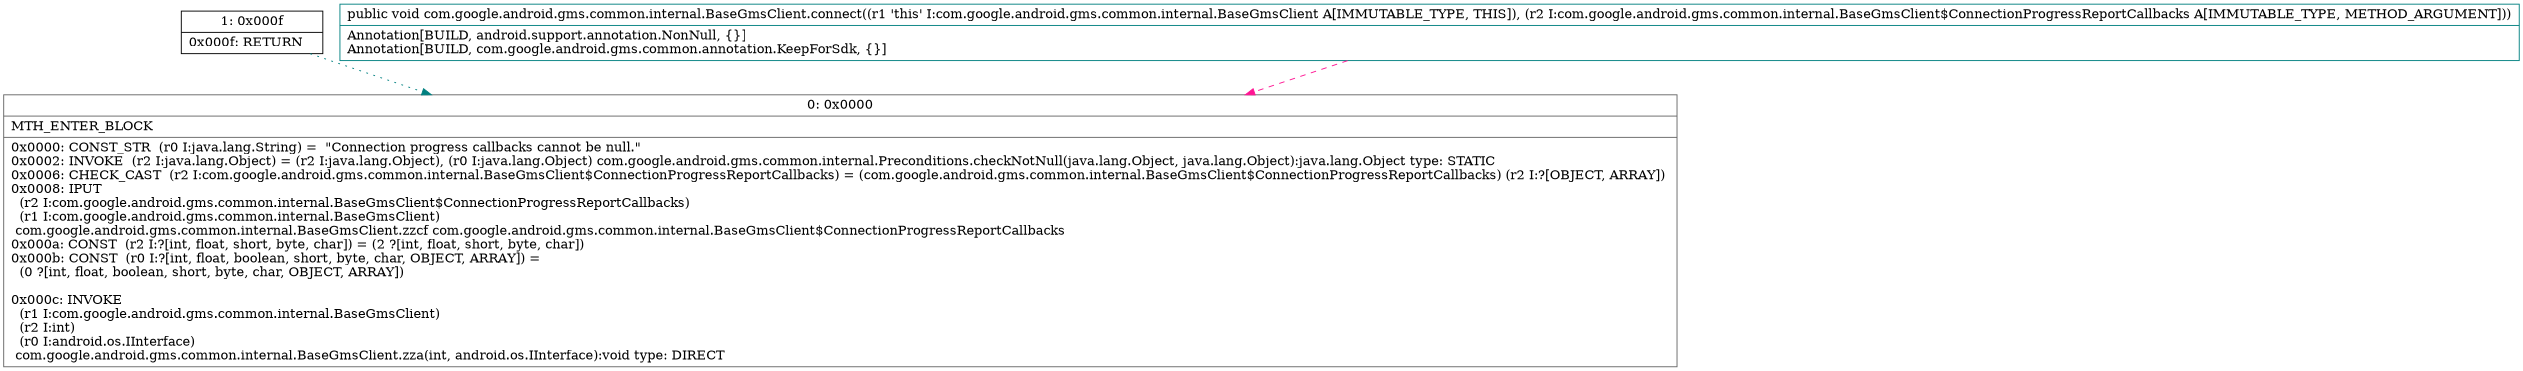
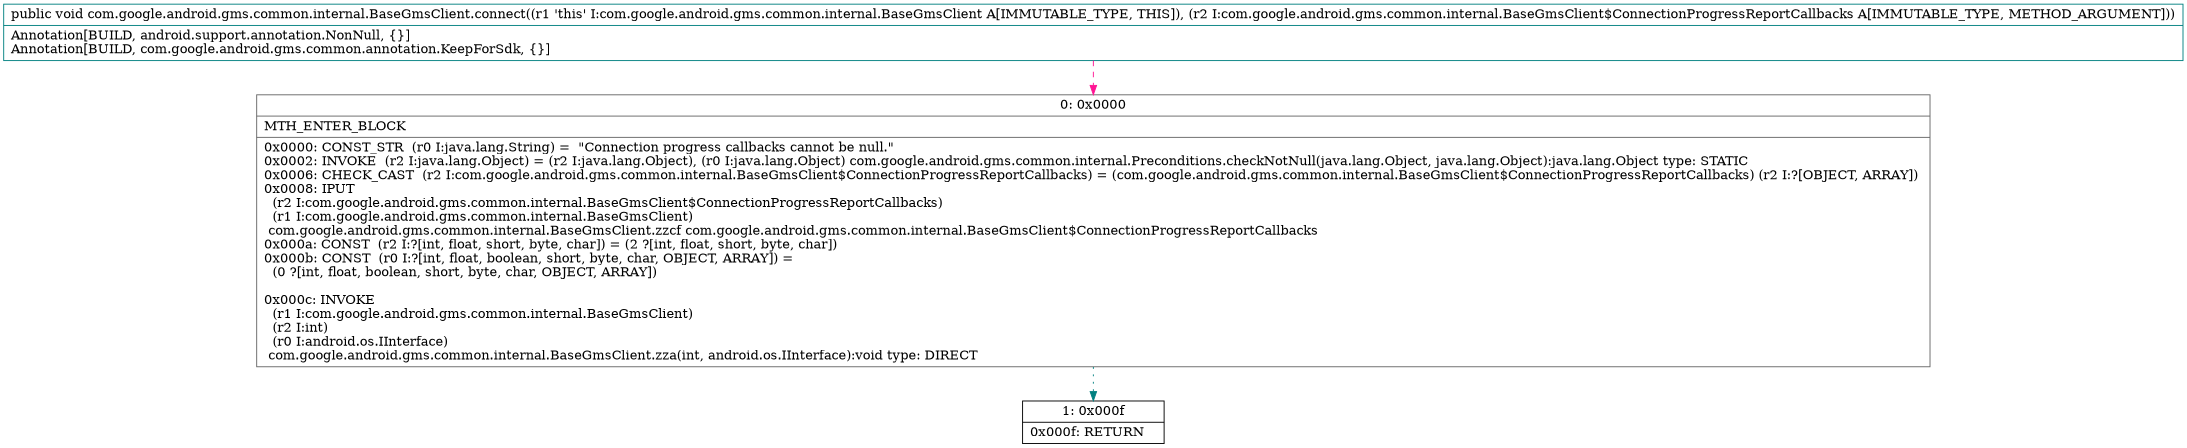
(366, 73) -> (1093, 379)
